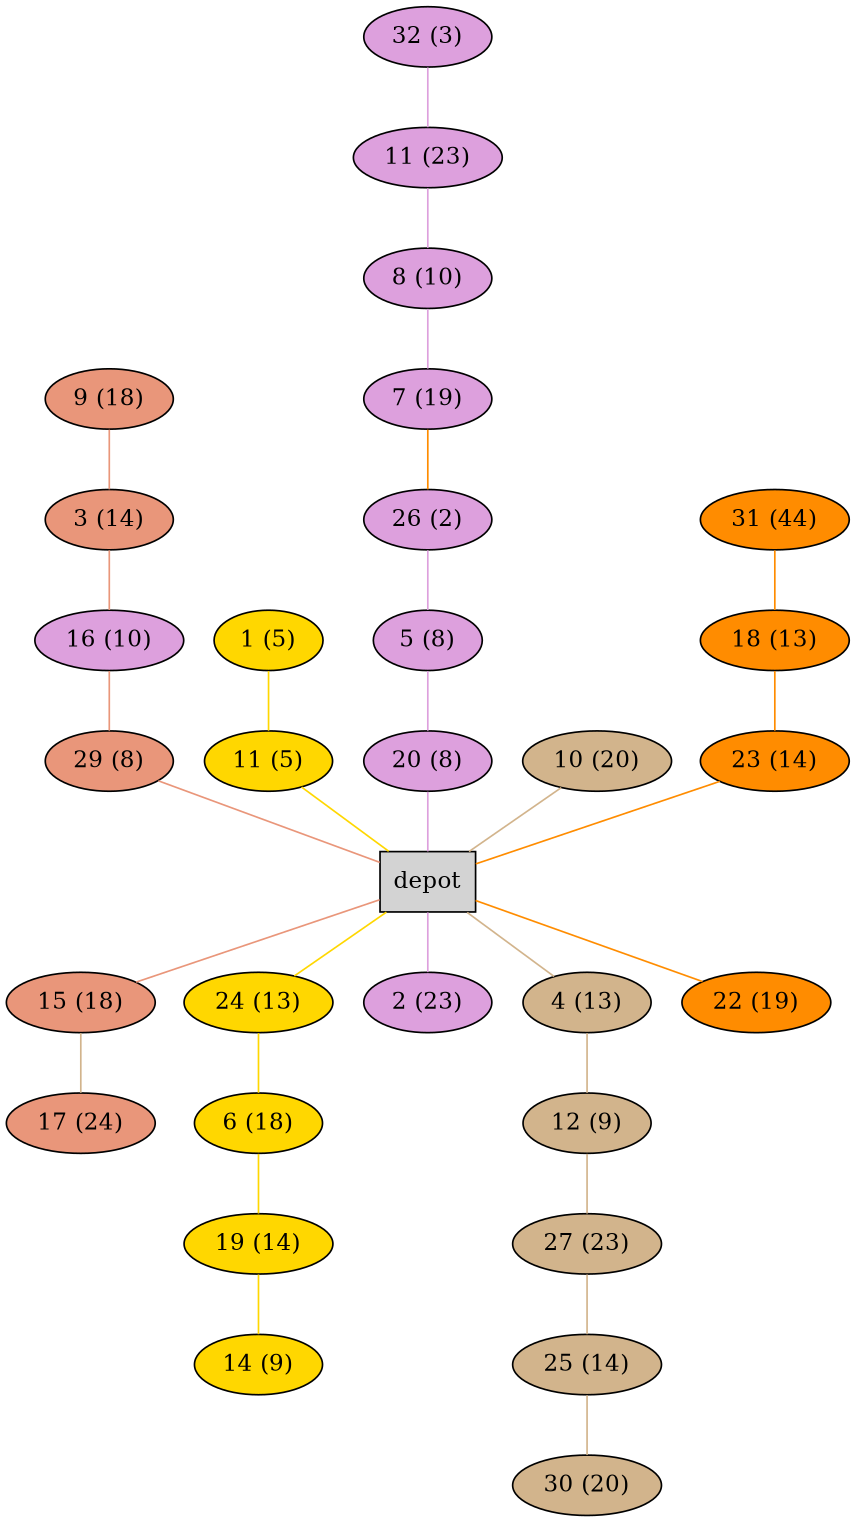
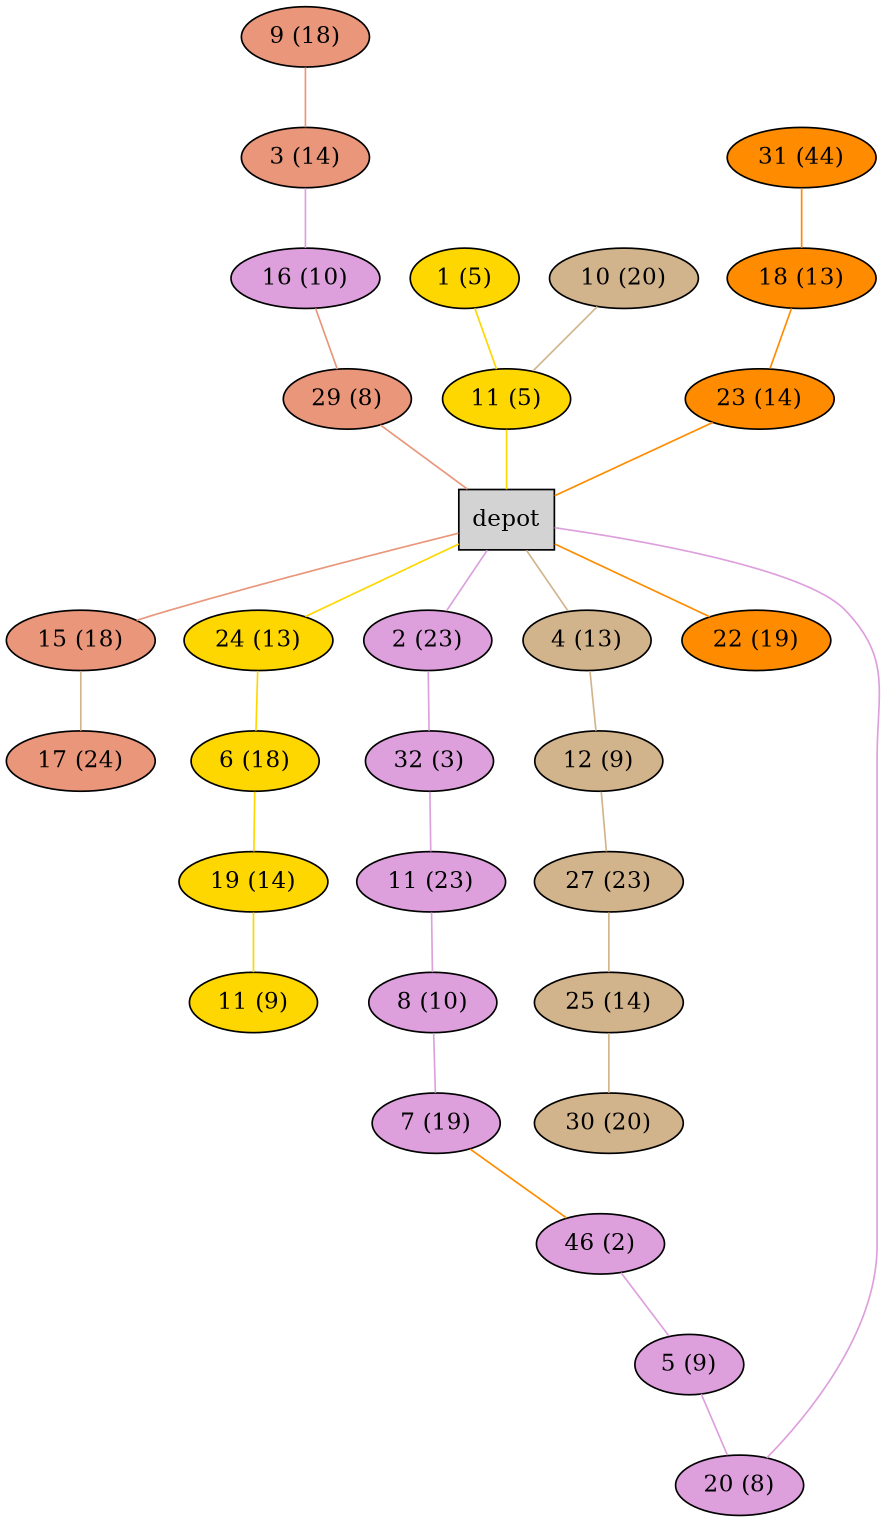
(428, 520) -> (600, 1244)
(109, 580) -> (305, 218)
(428, 640) -> (689, 1365)
none -> (429, 701)
(515, 820) -> (565, 339)
(258, 1365) -> (253, 1002)
